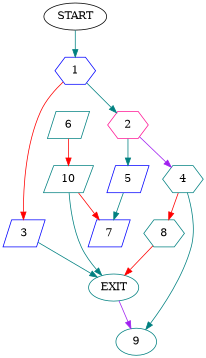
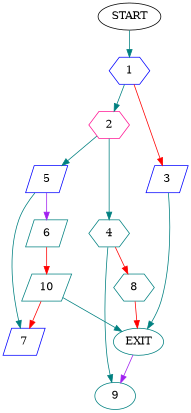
(153, 149) -> (109, 175)
none -> (47, 203)
